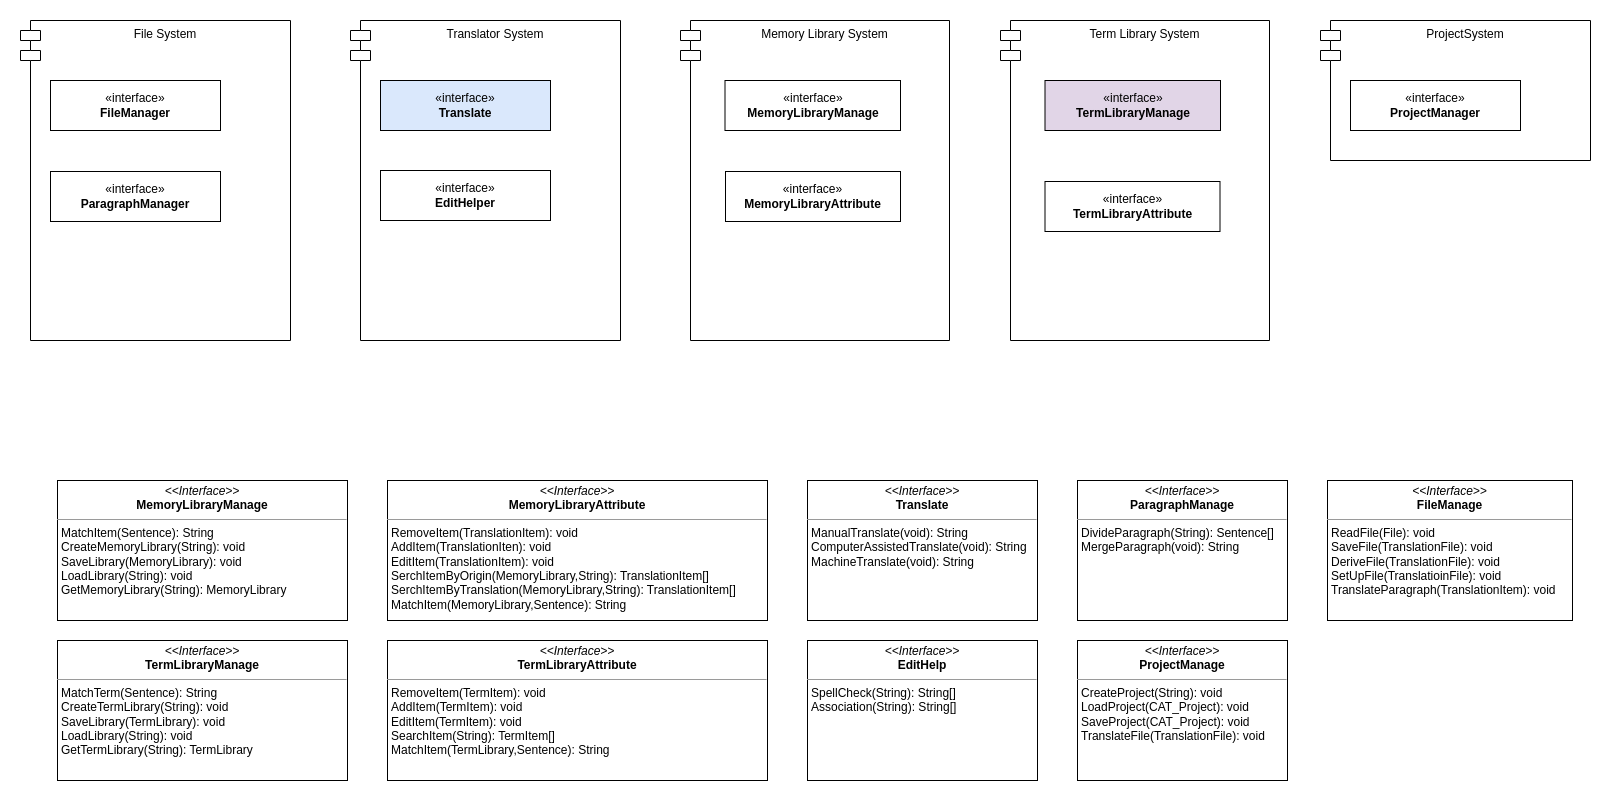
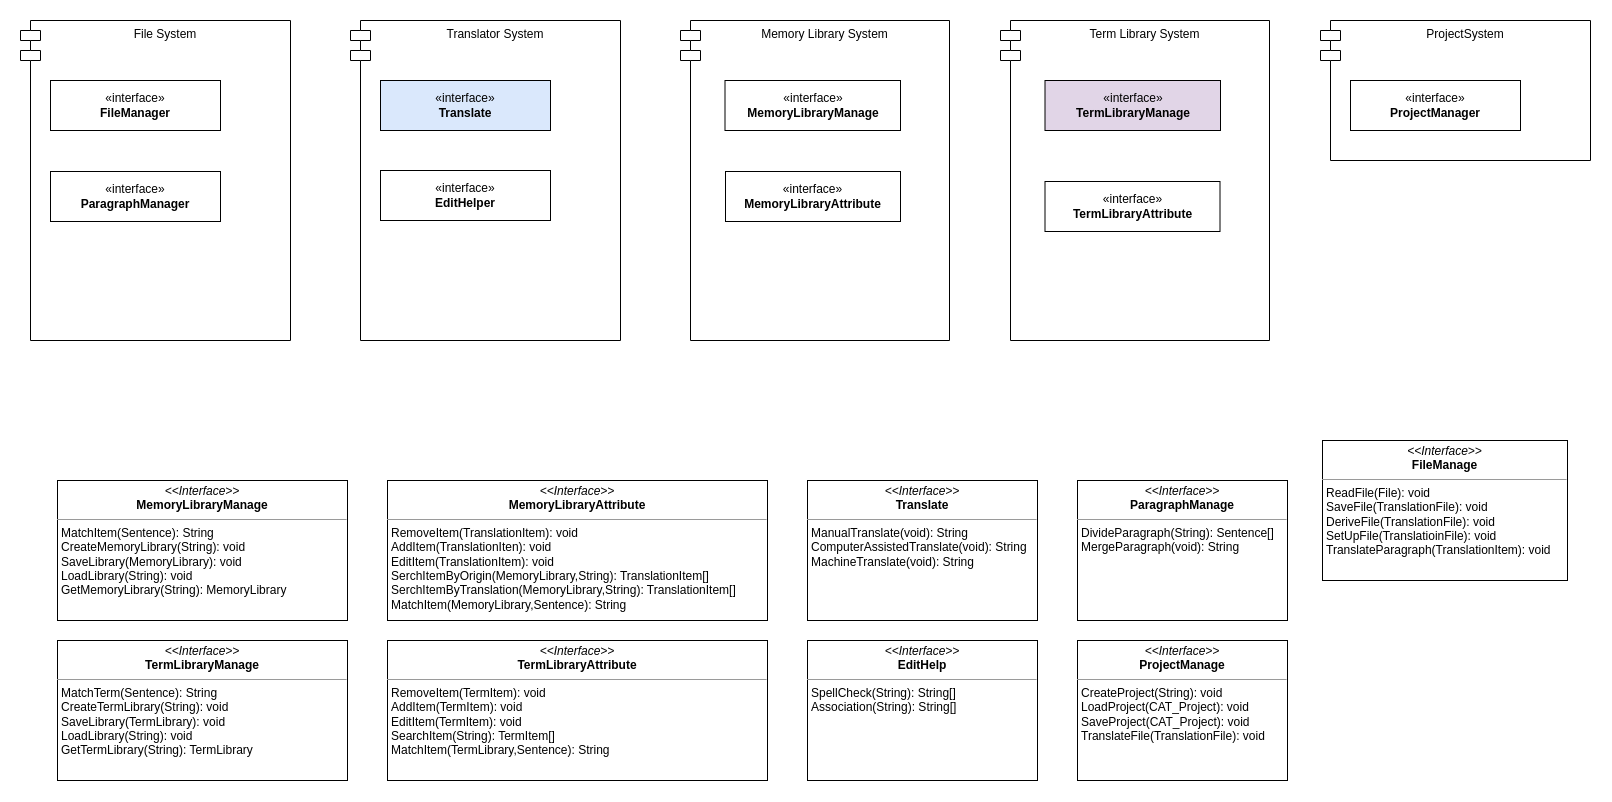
(1450, 551) -> (1445, 511)
